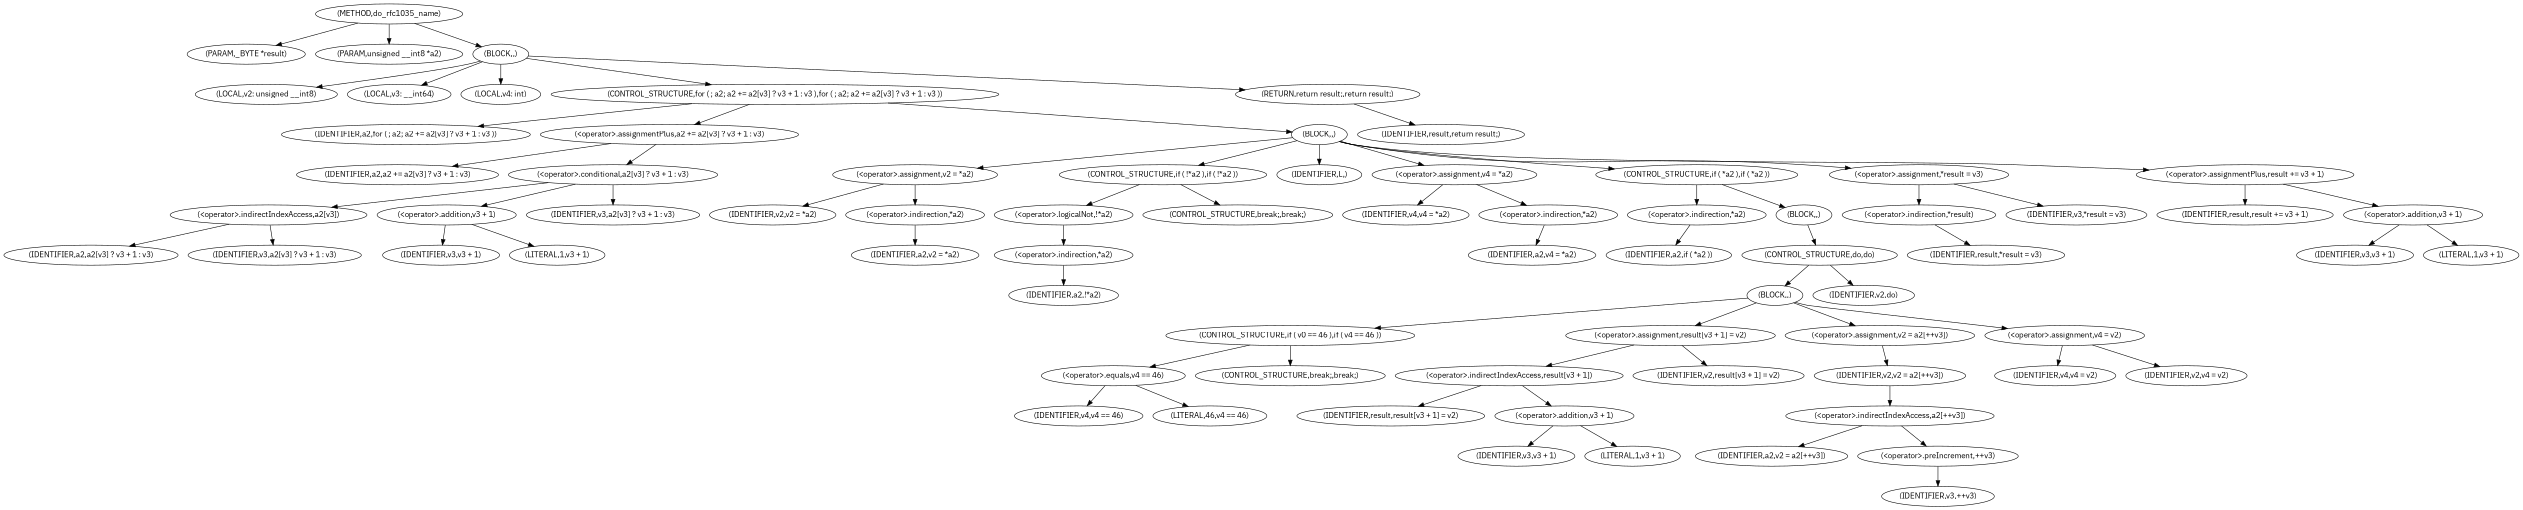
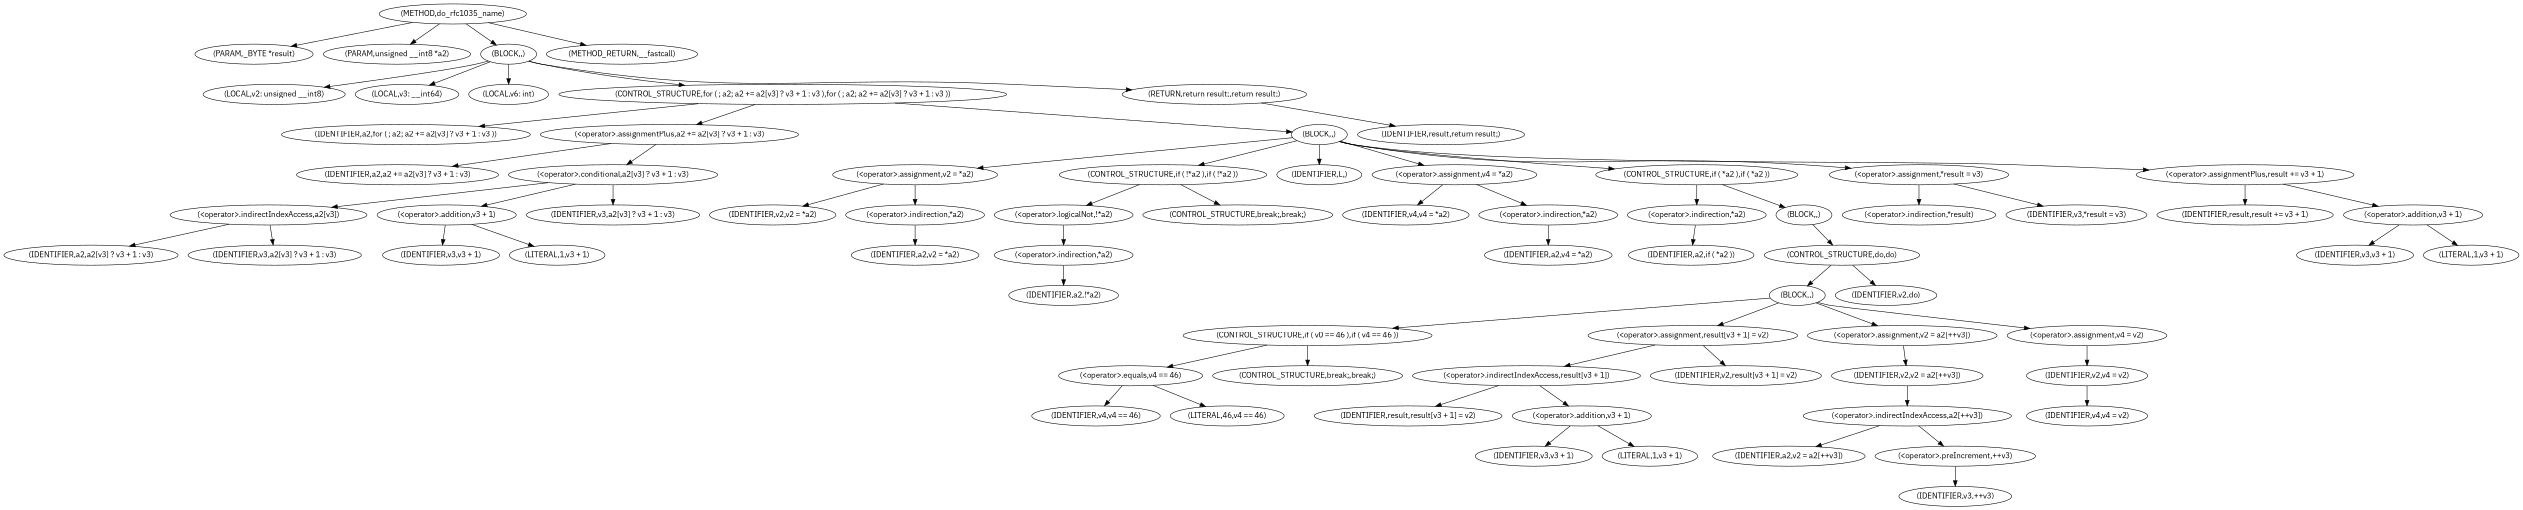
none -> (622, 54)
(501, 94) -> (509, 94)
(1986, 255) -> none
(2061, 353) -> (2087, 393)
